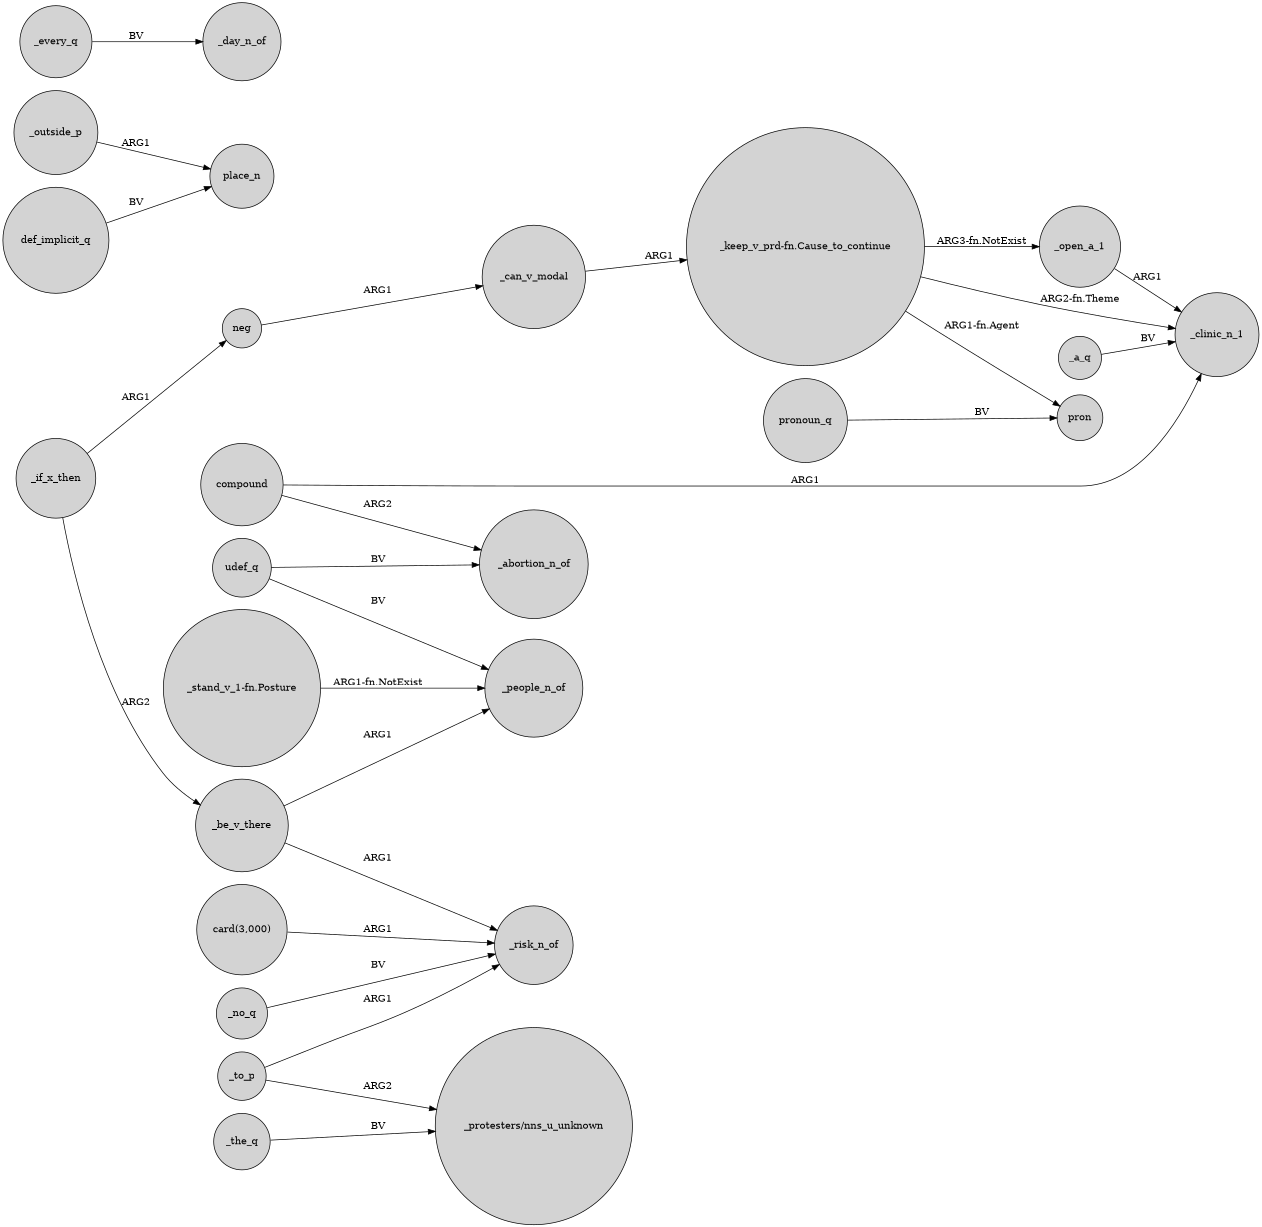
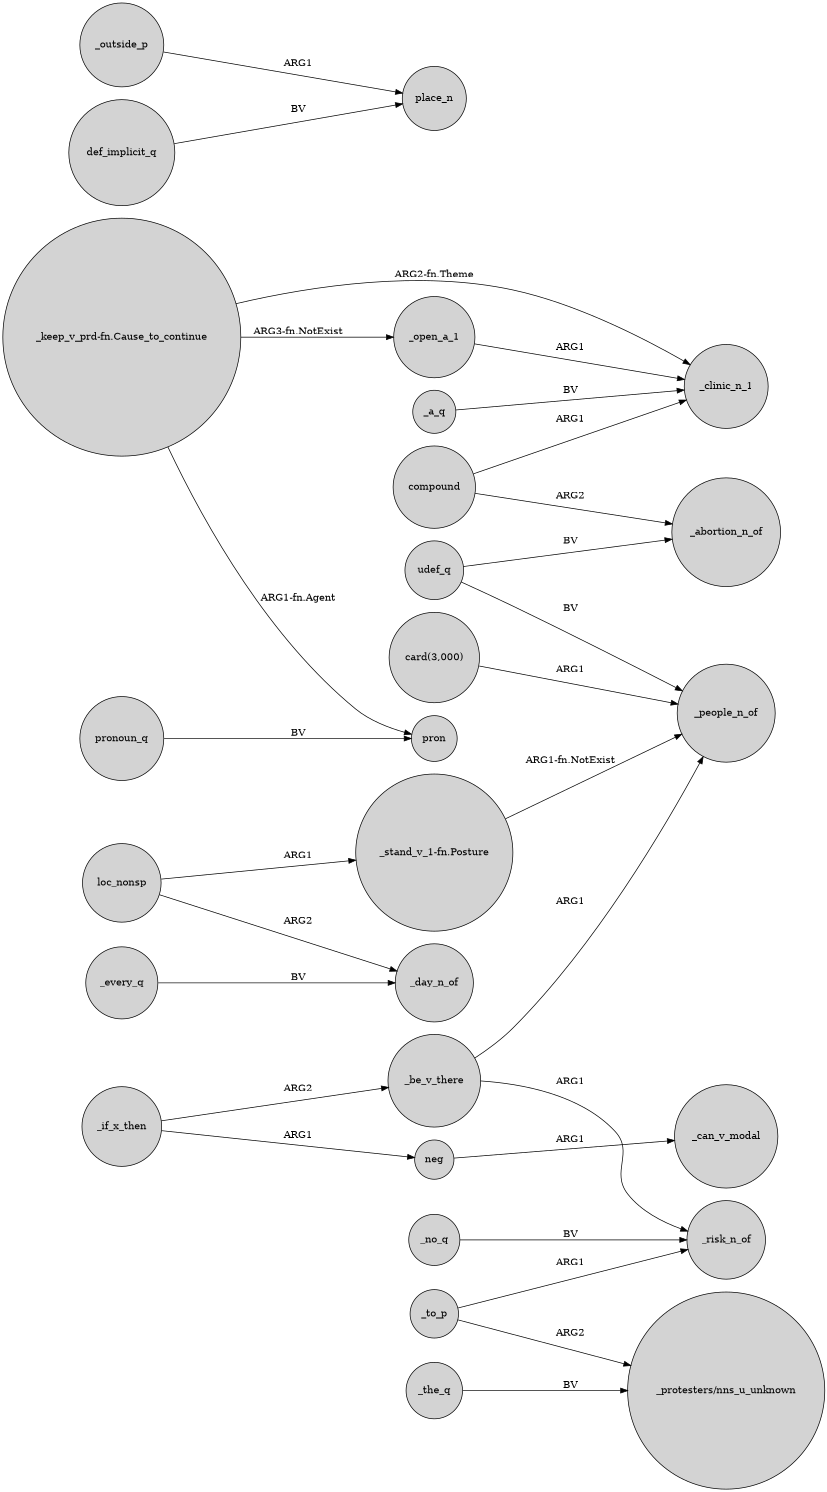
(633, 266) -> none
none -> (122, 883)
(387, 937) -> (575, 684)
